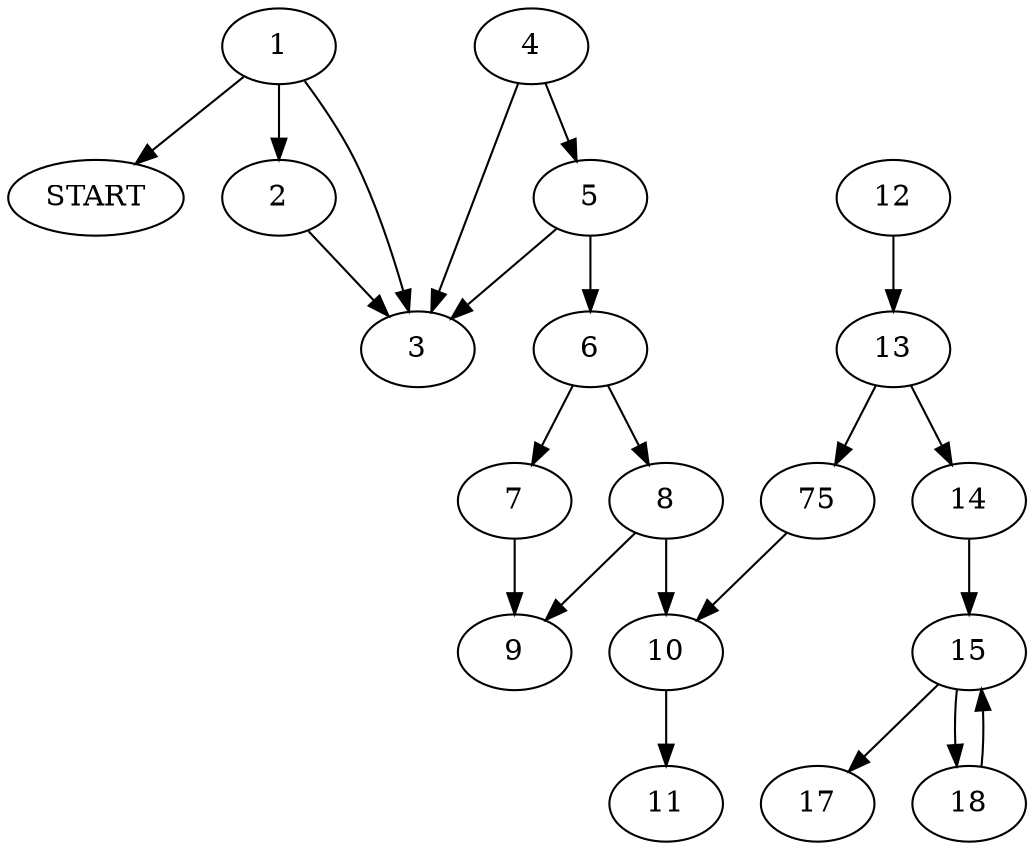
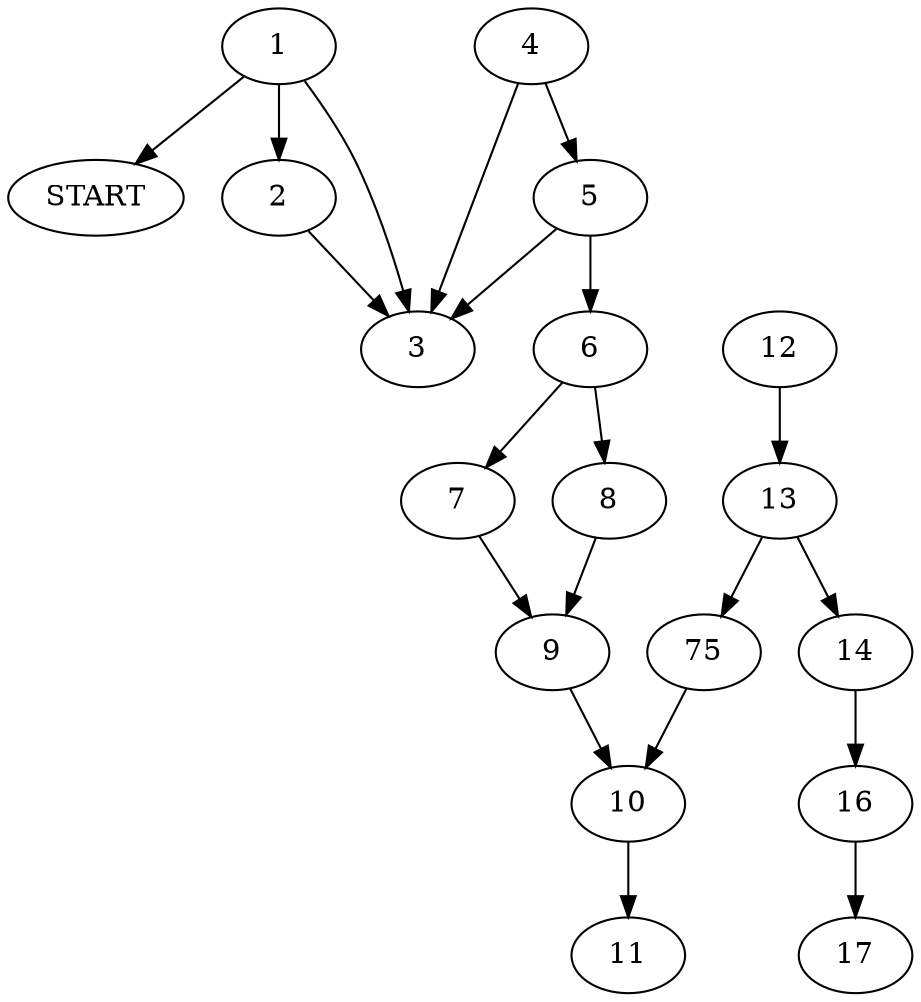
(666, 566) -> (586, 719)
(969, 652) -> (856, 804)
(969, 804) -> none
